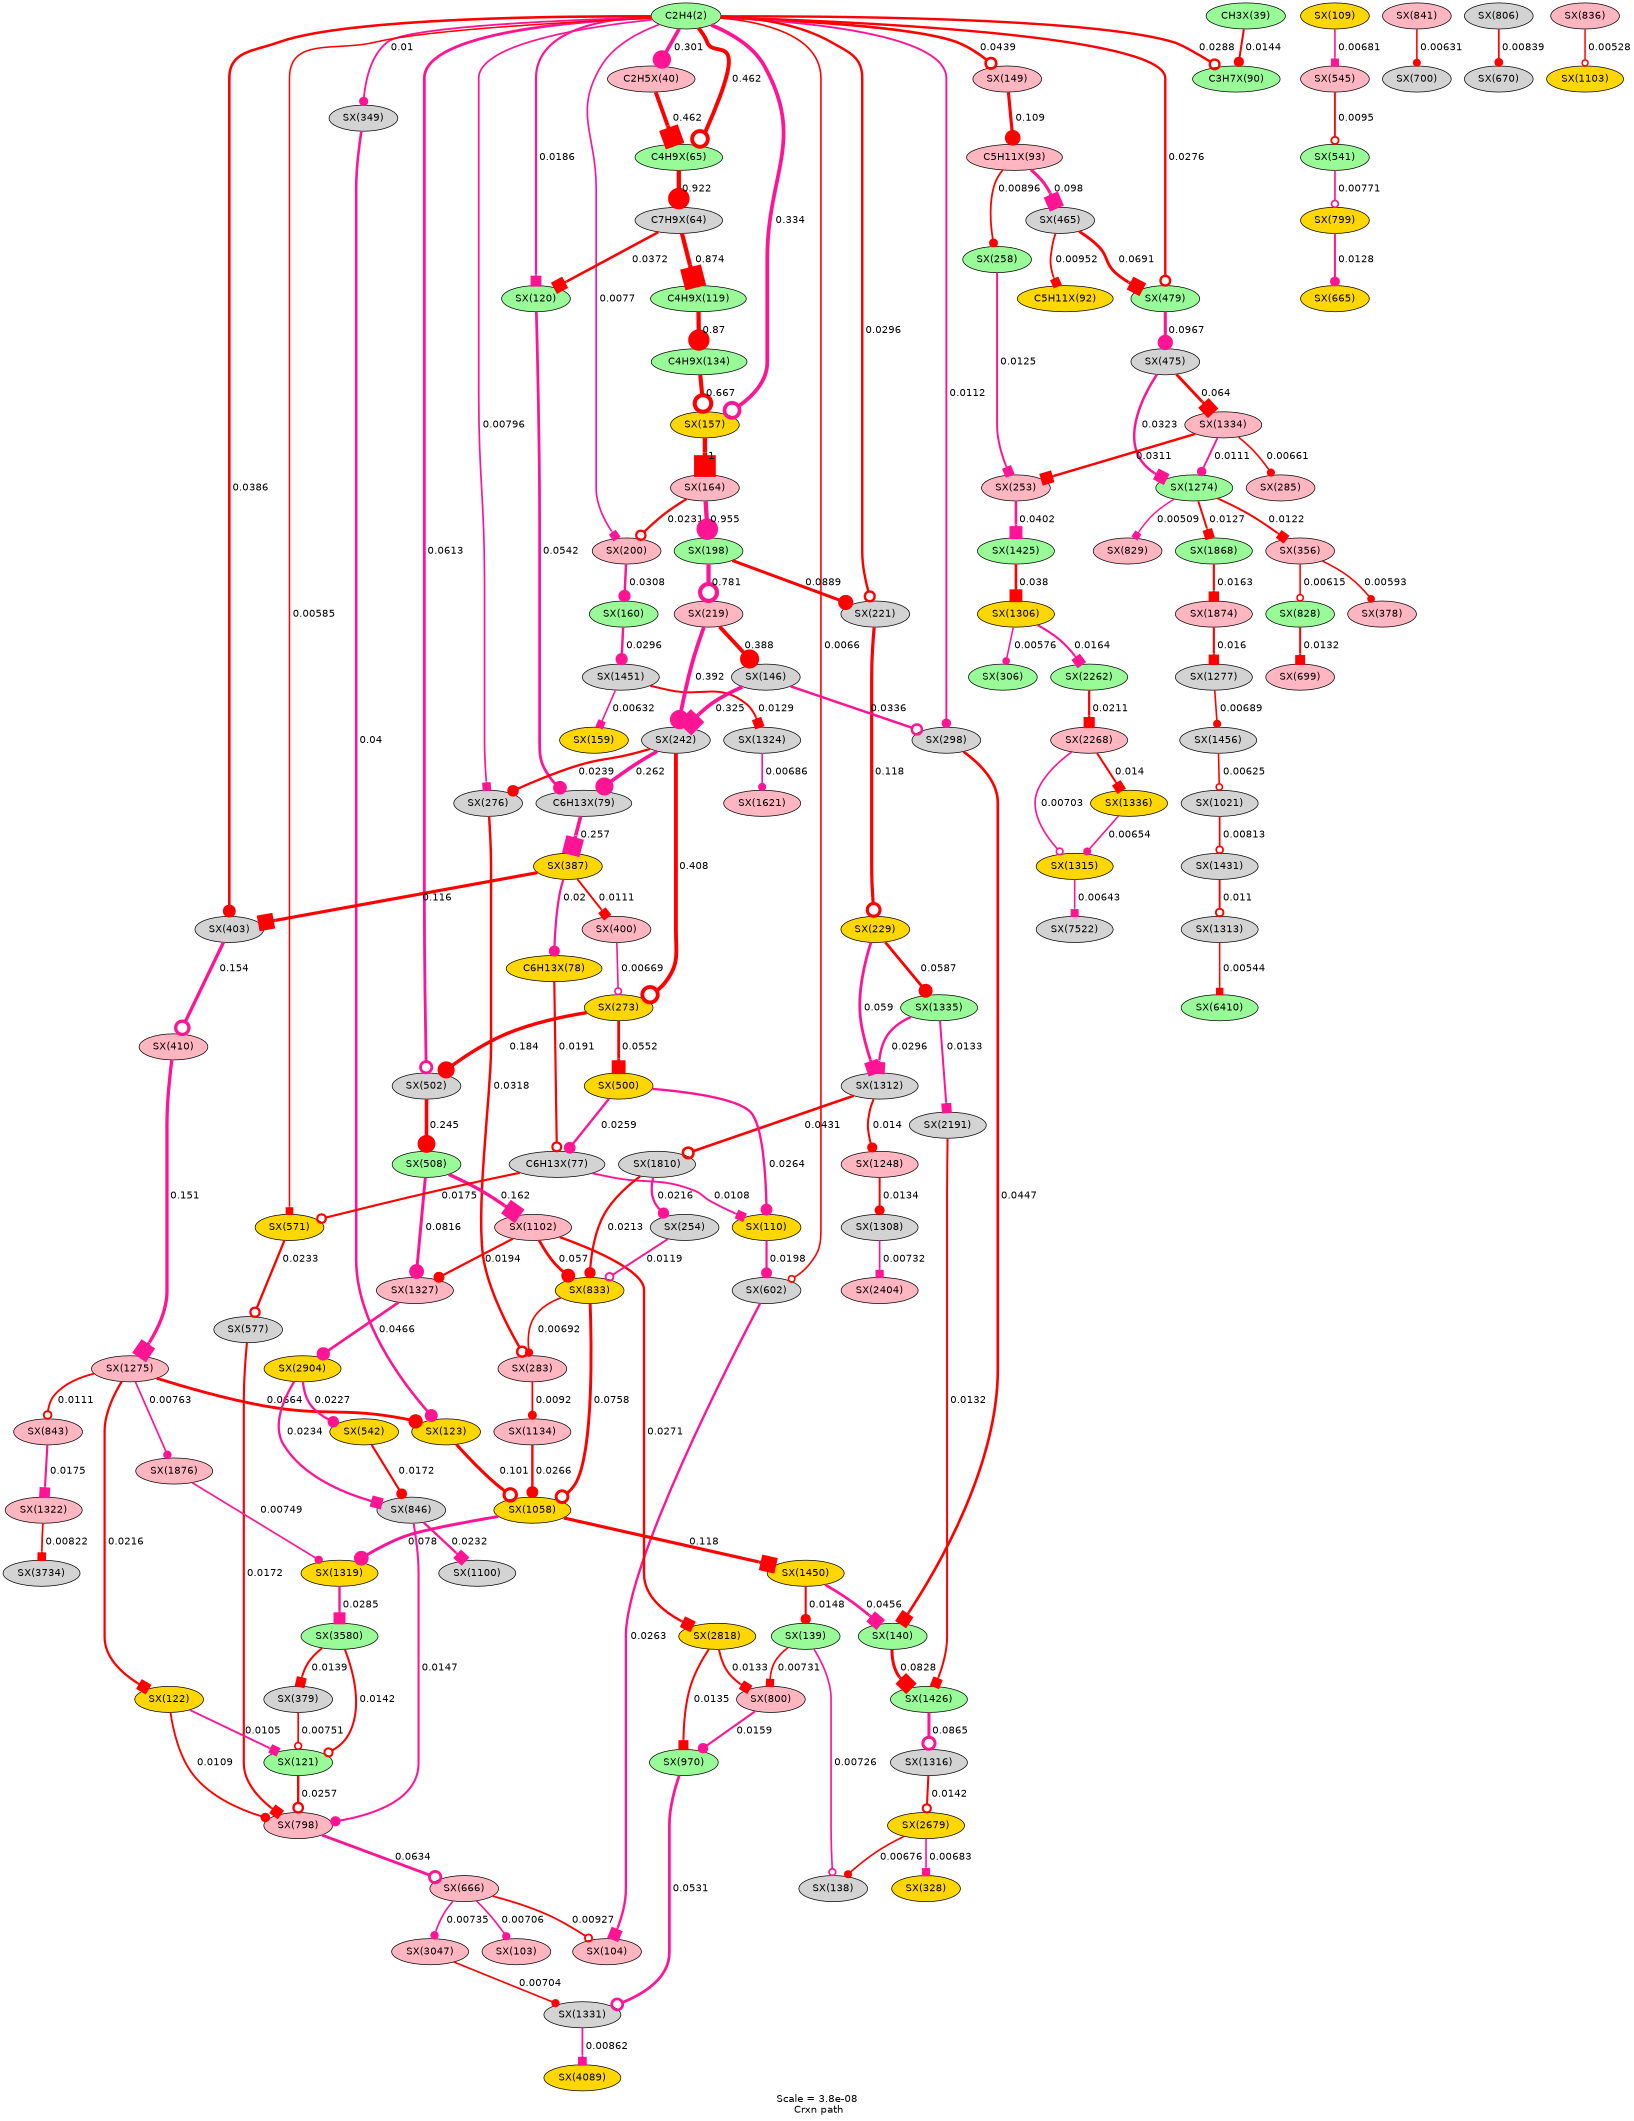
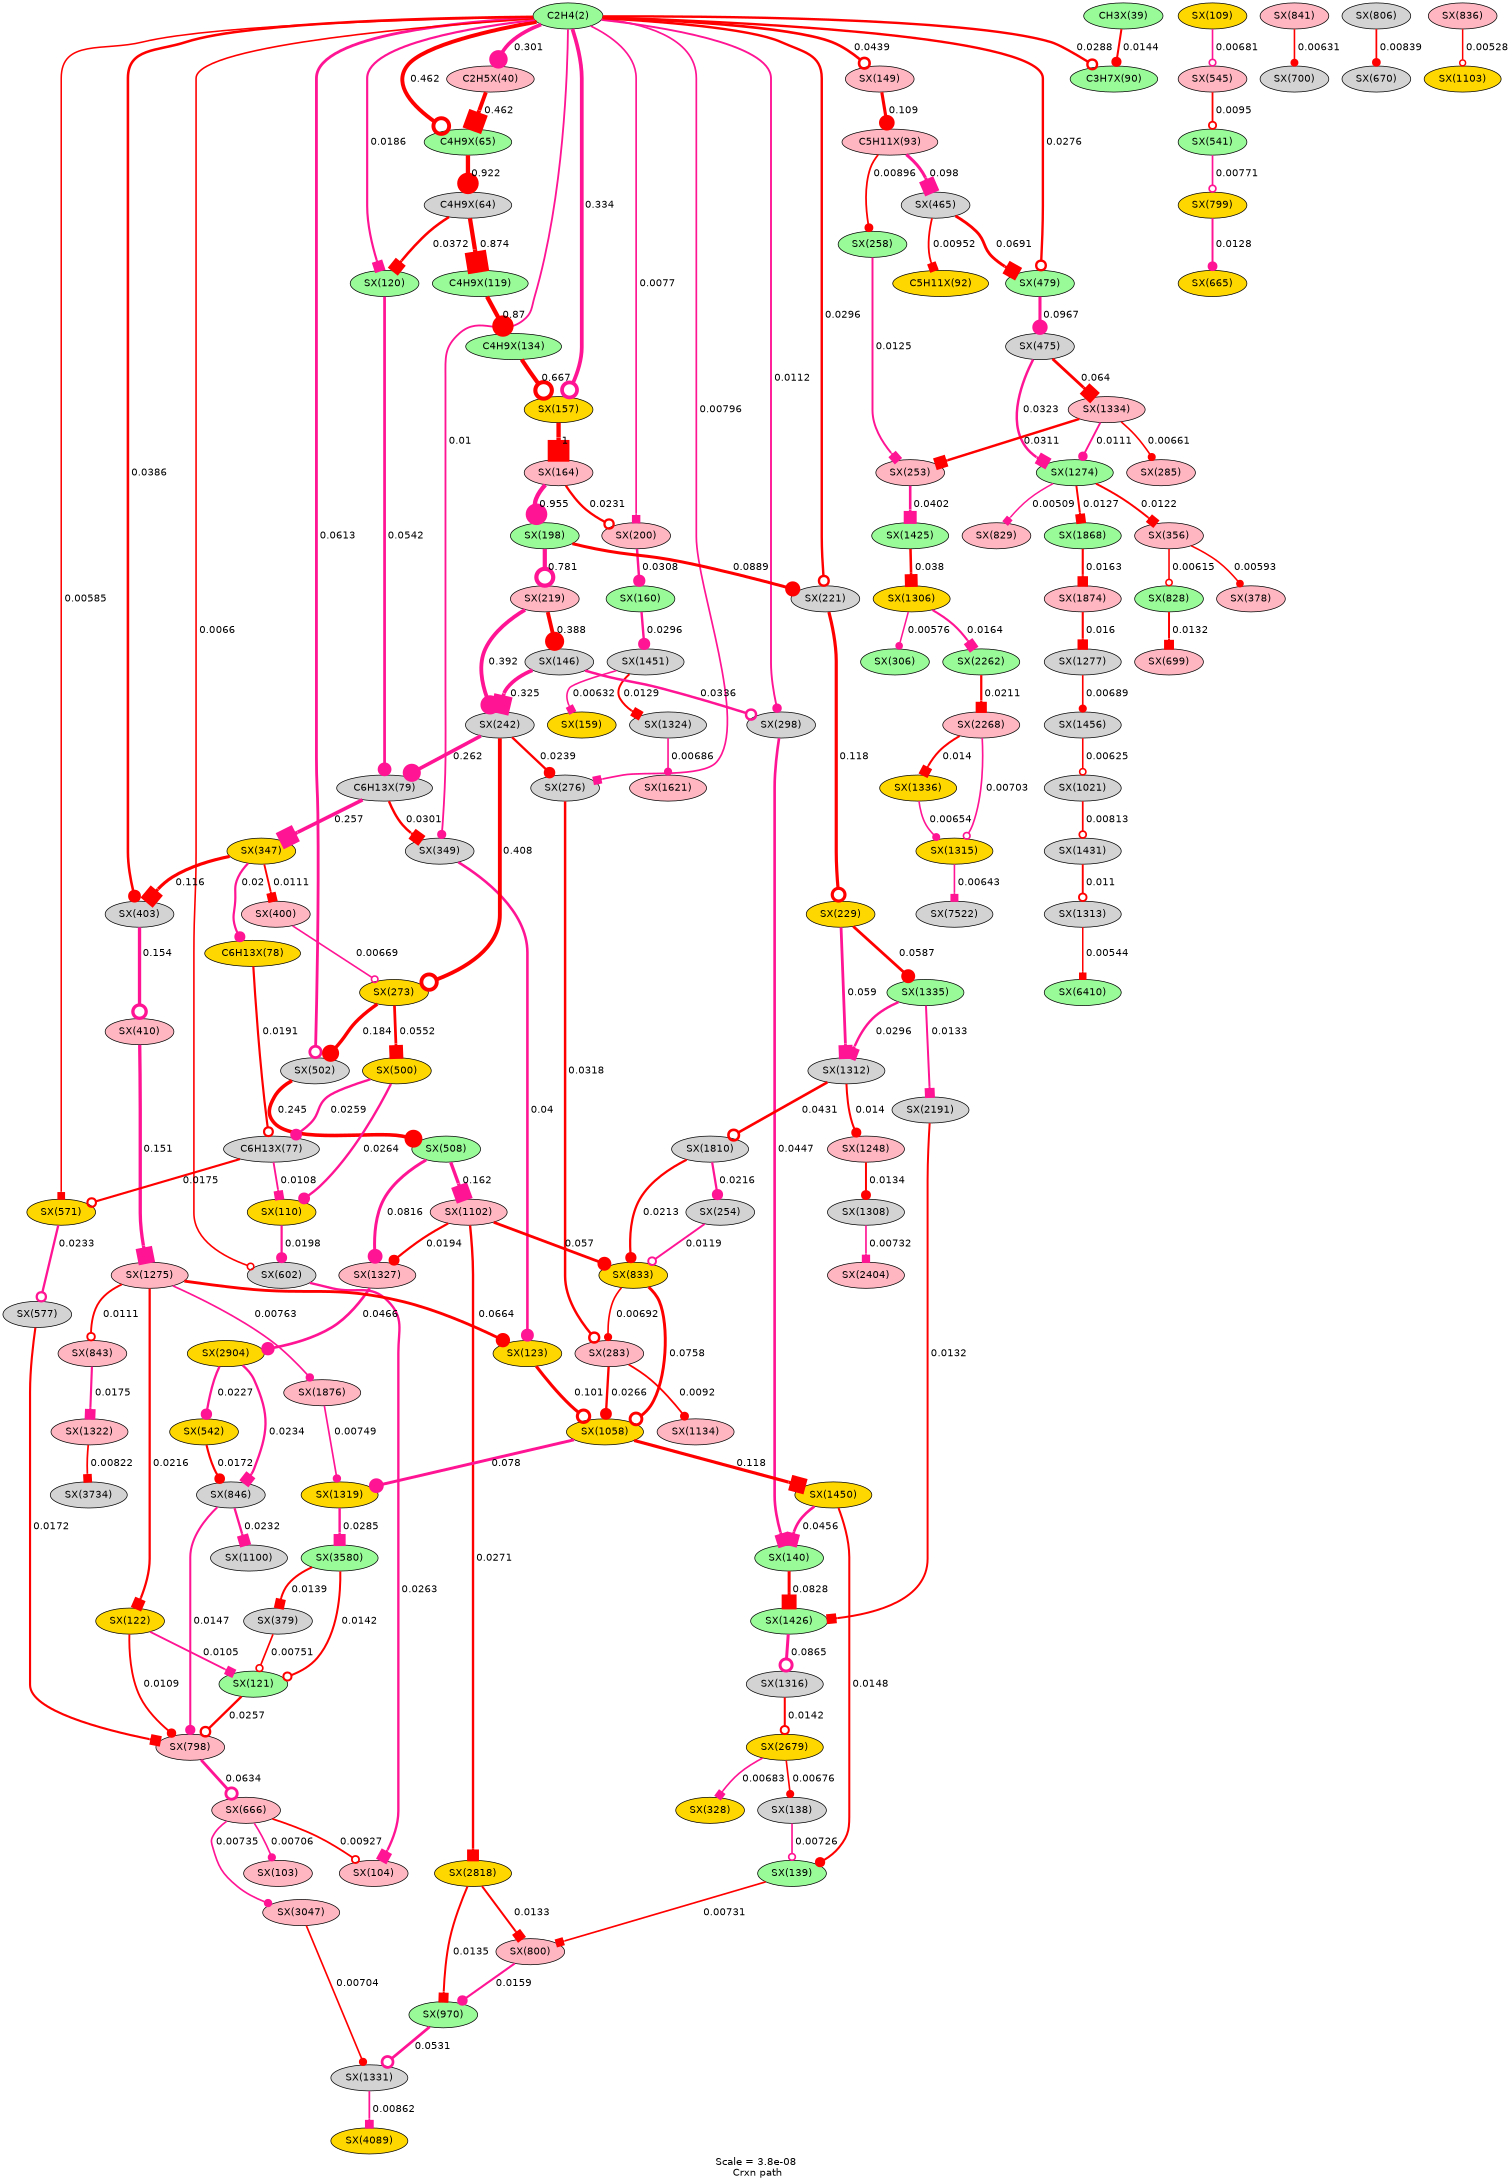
(1335, 43) -> (1212, 44)
(679, 220) -> (468, 205)
none -> (398, 818)
(568, 866) -> (261, 851)
(998, 1185) -> (775, 1135)
(271, 1274) -> (50, 1259)
(532, 1466) -> (607, 1388)
(831, 1757) -> (792, 1839)
